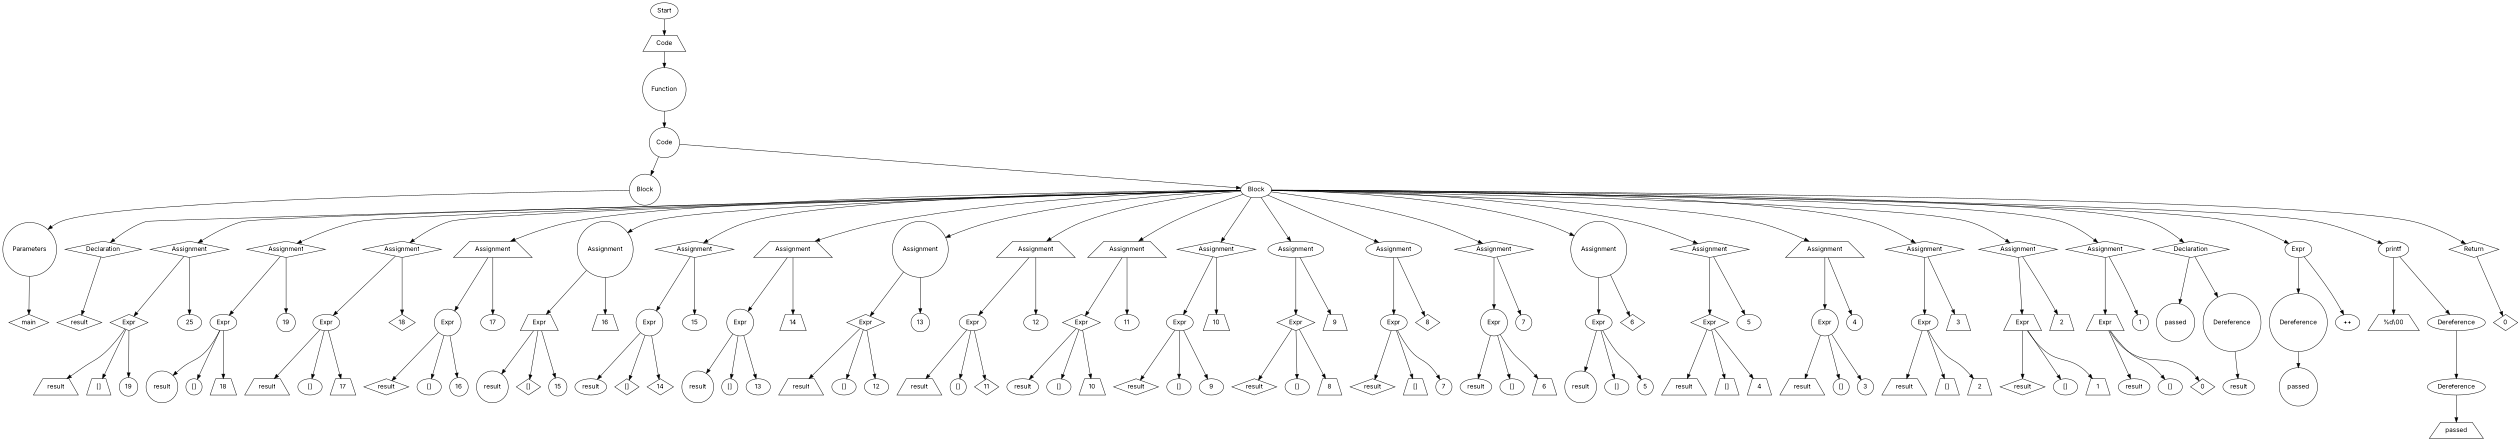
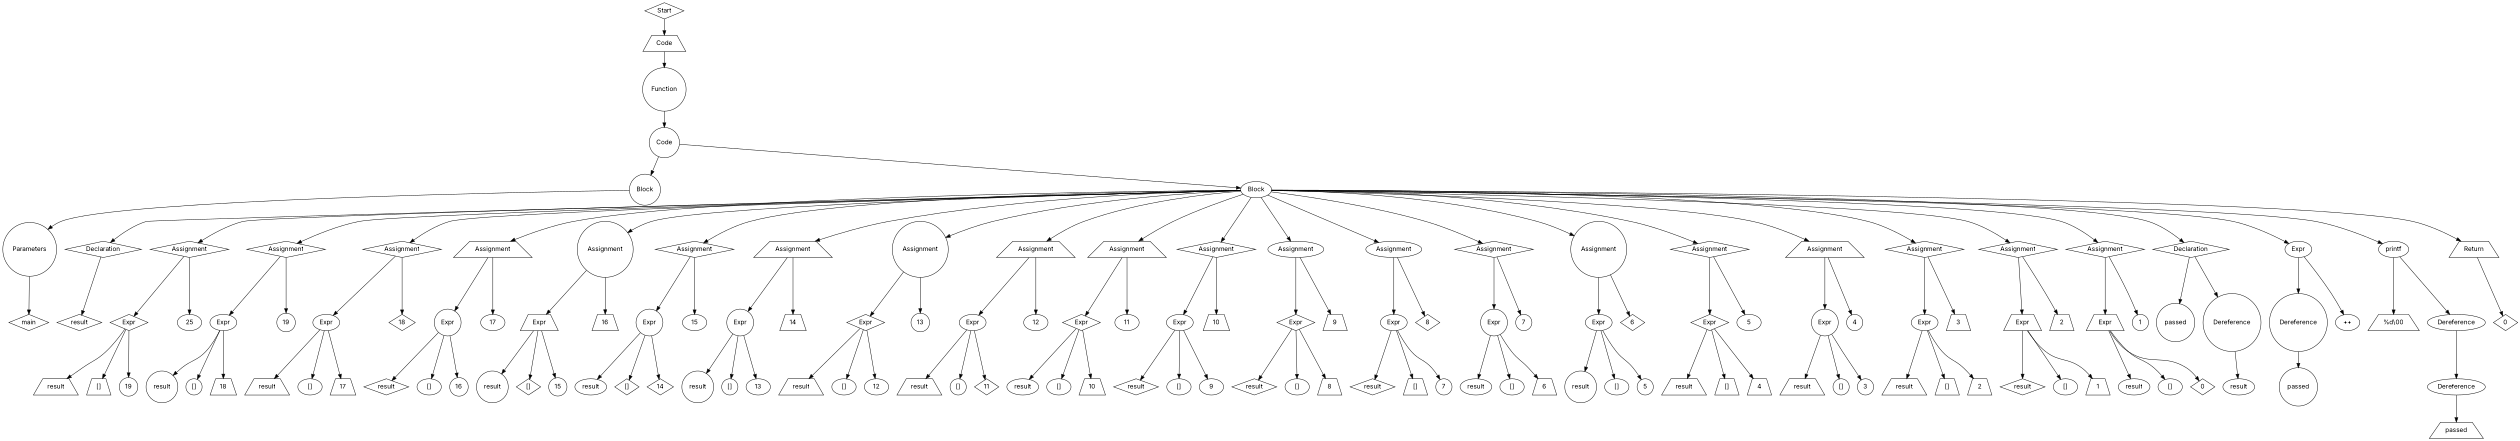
(664, 11) -> (664, 11)
(2474, 249) -> (2474, 249)
